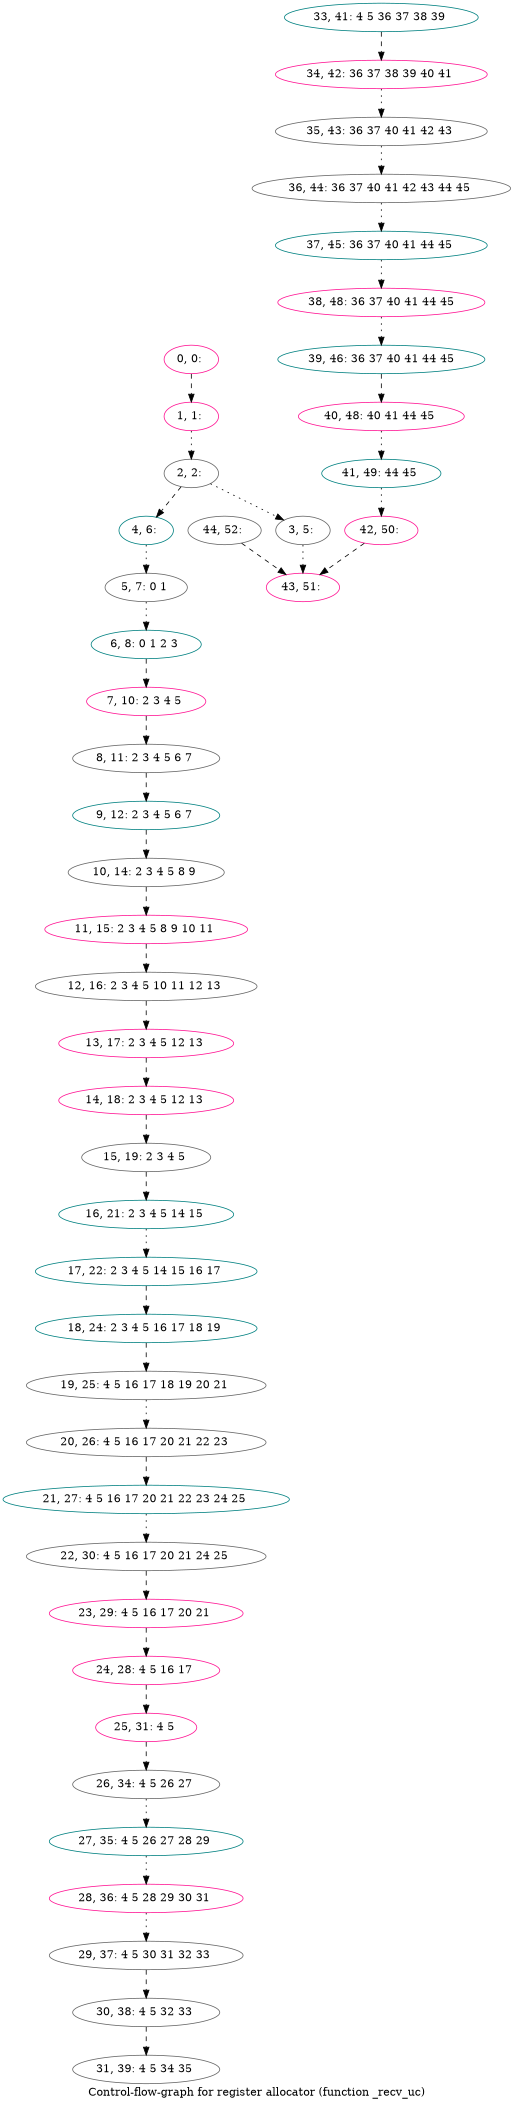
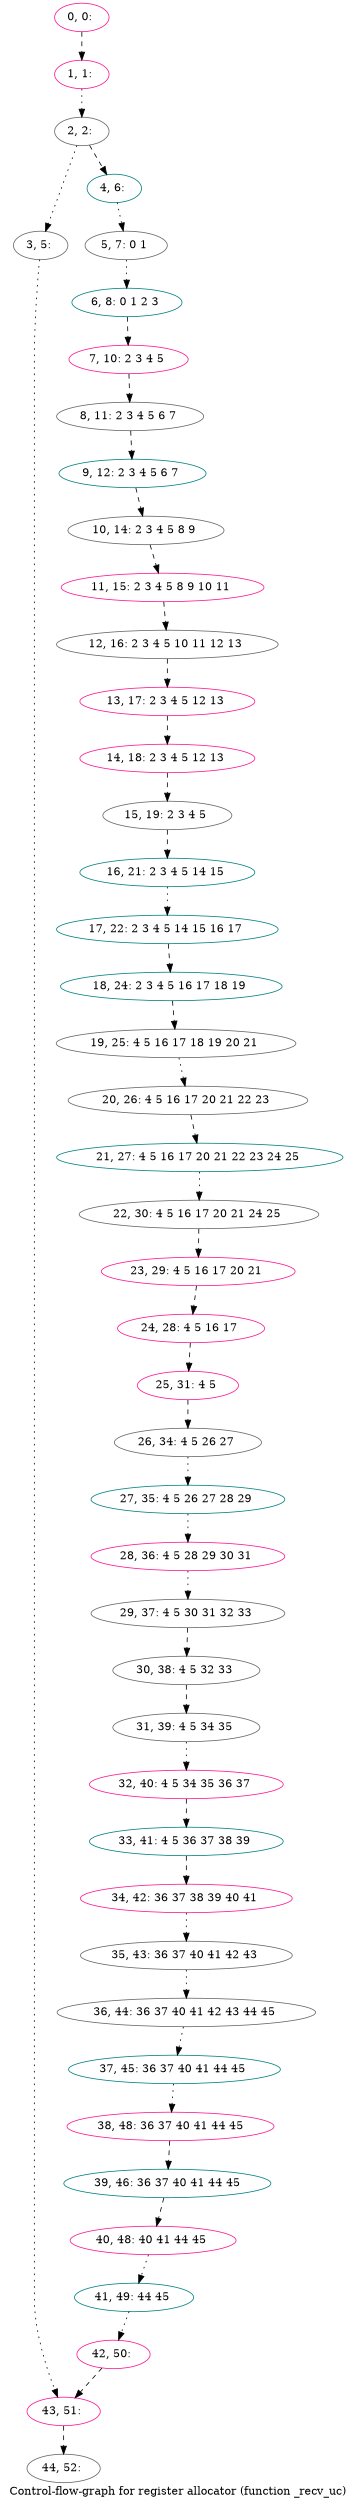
(381, 327) -> (169, 2151)
(261, 557) -> (64, 2436)
none -> (186, 1784)
